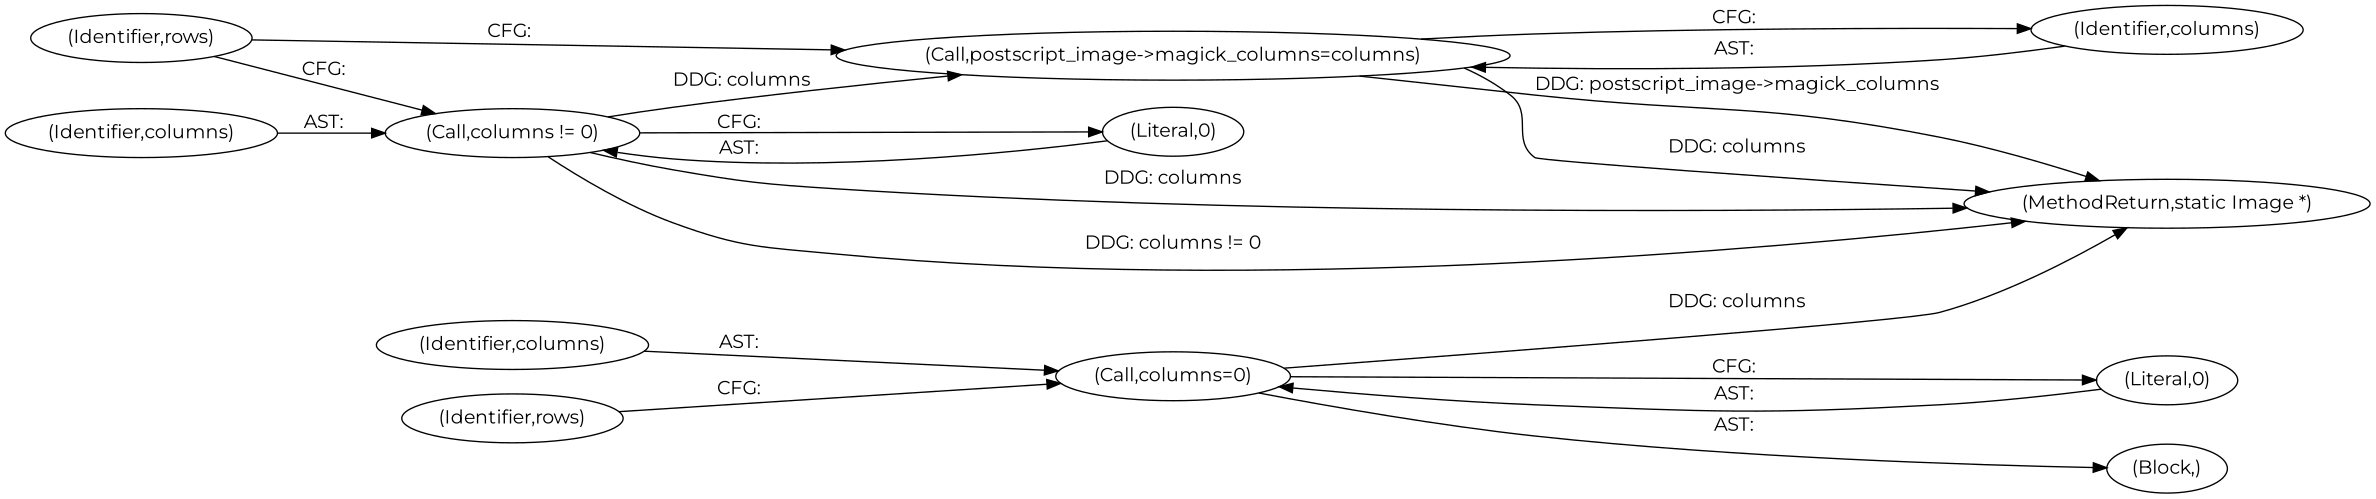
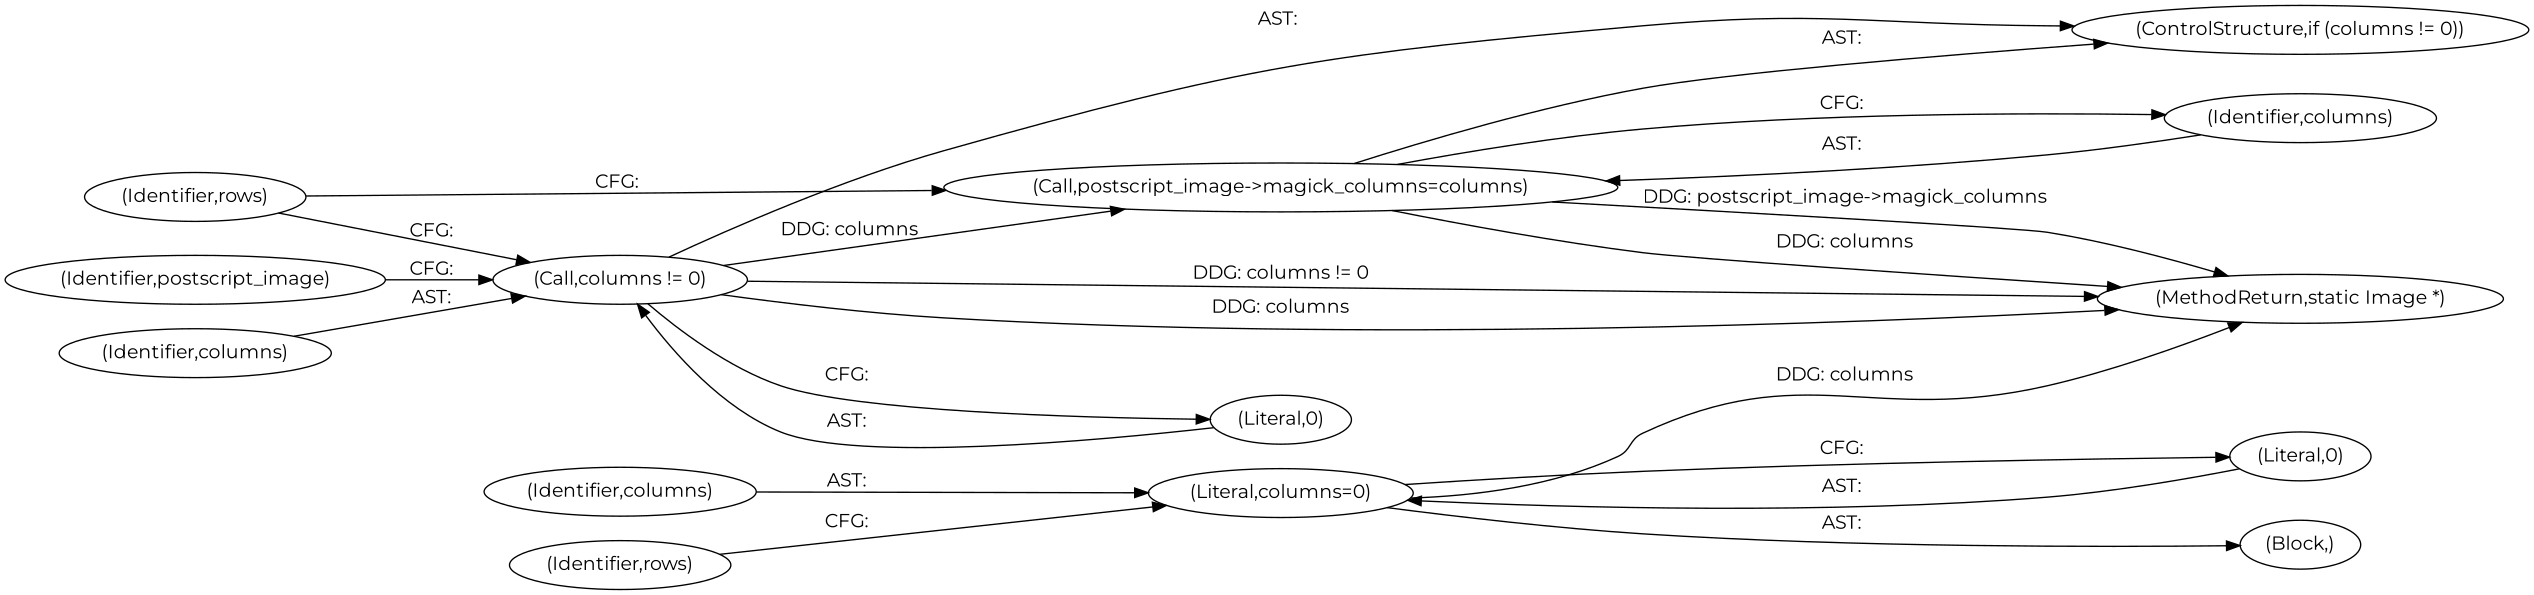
none -> (2300, 30)
none -> (195, 280)
(1173, 376) -> (1281, 493)
